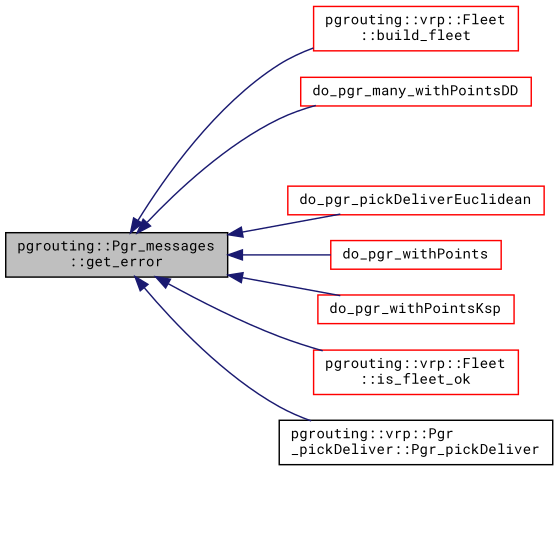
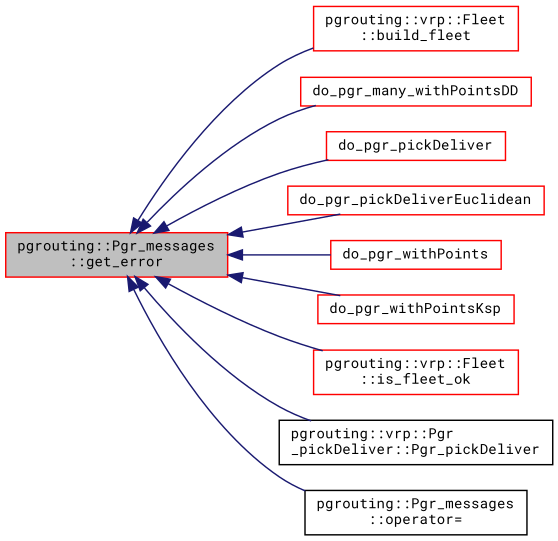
none -> (416, 146)
(117, 255) -> (117, 255)
none -> (416, 513)
